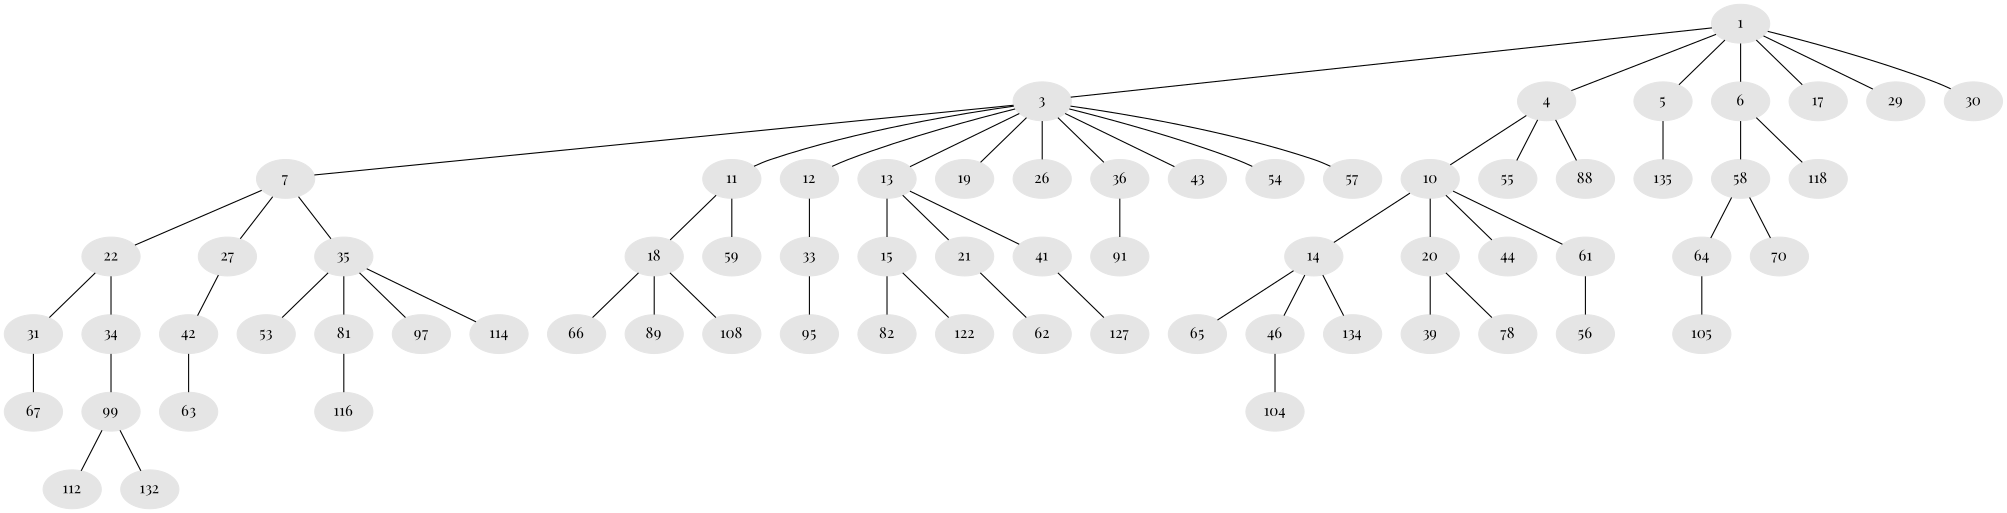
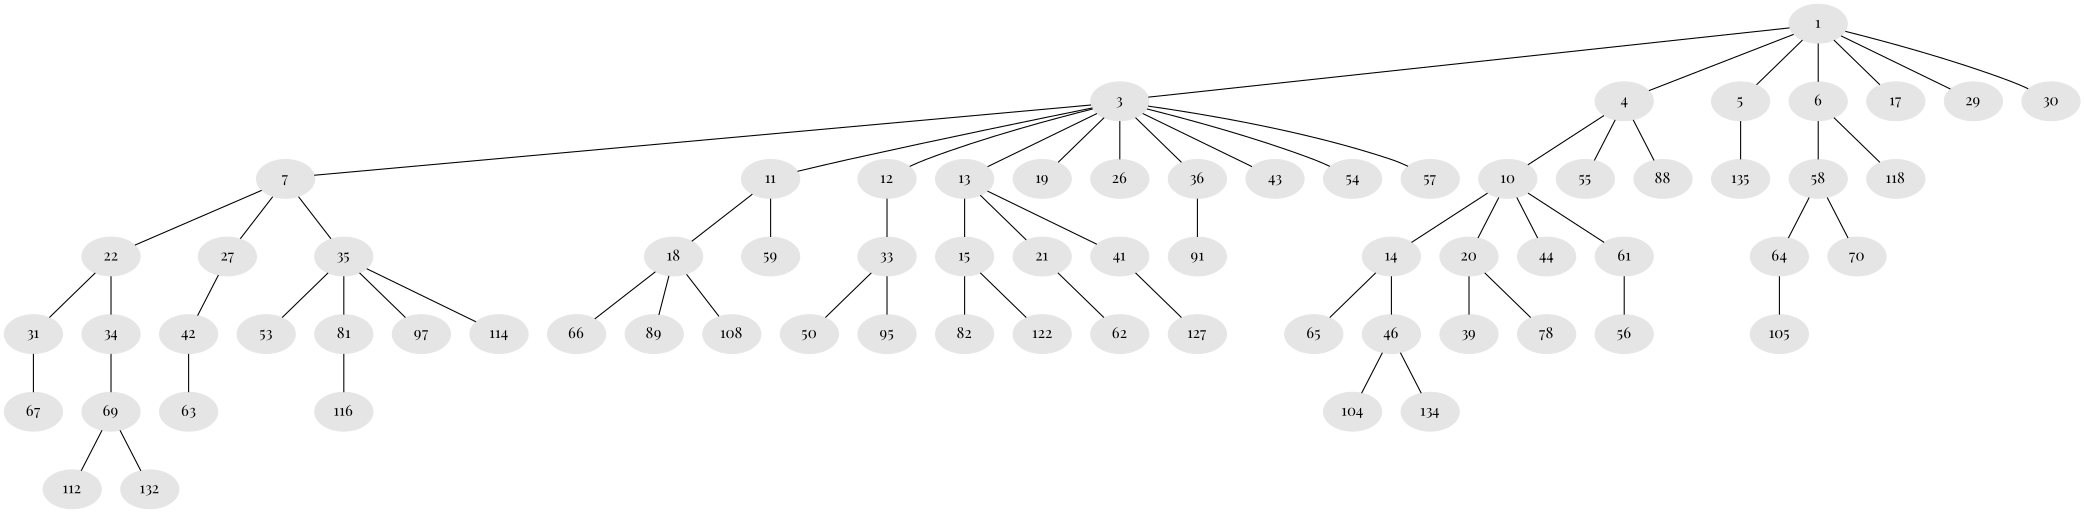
(1333, 295) -> (1411, 373)
none -> (809, 334)
(111, 412) -> (111, 412)
